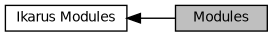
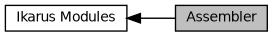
(221, 18) -> (221, 18)
